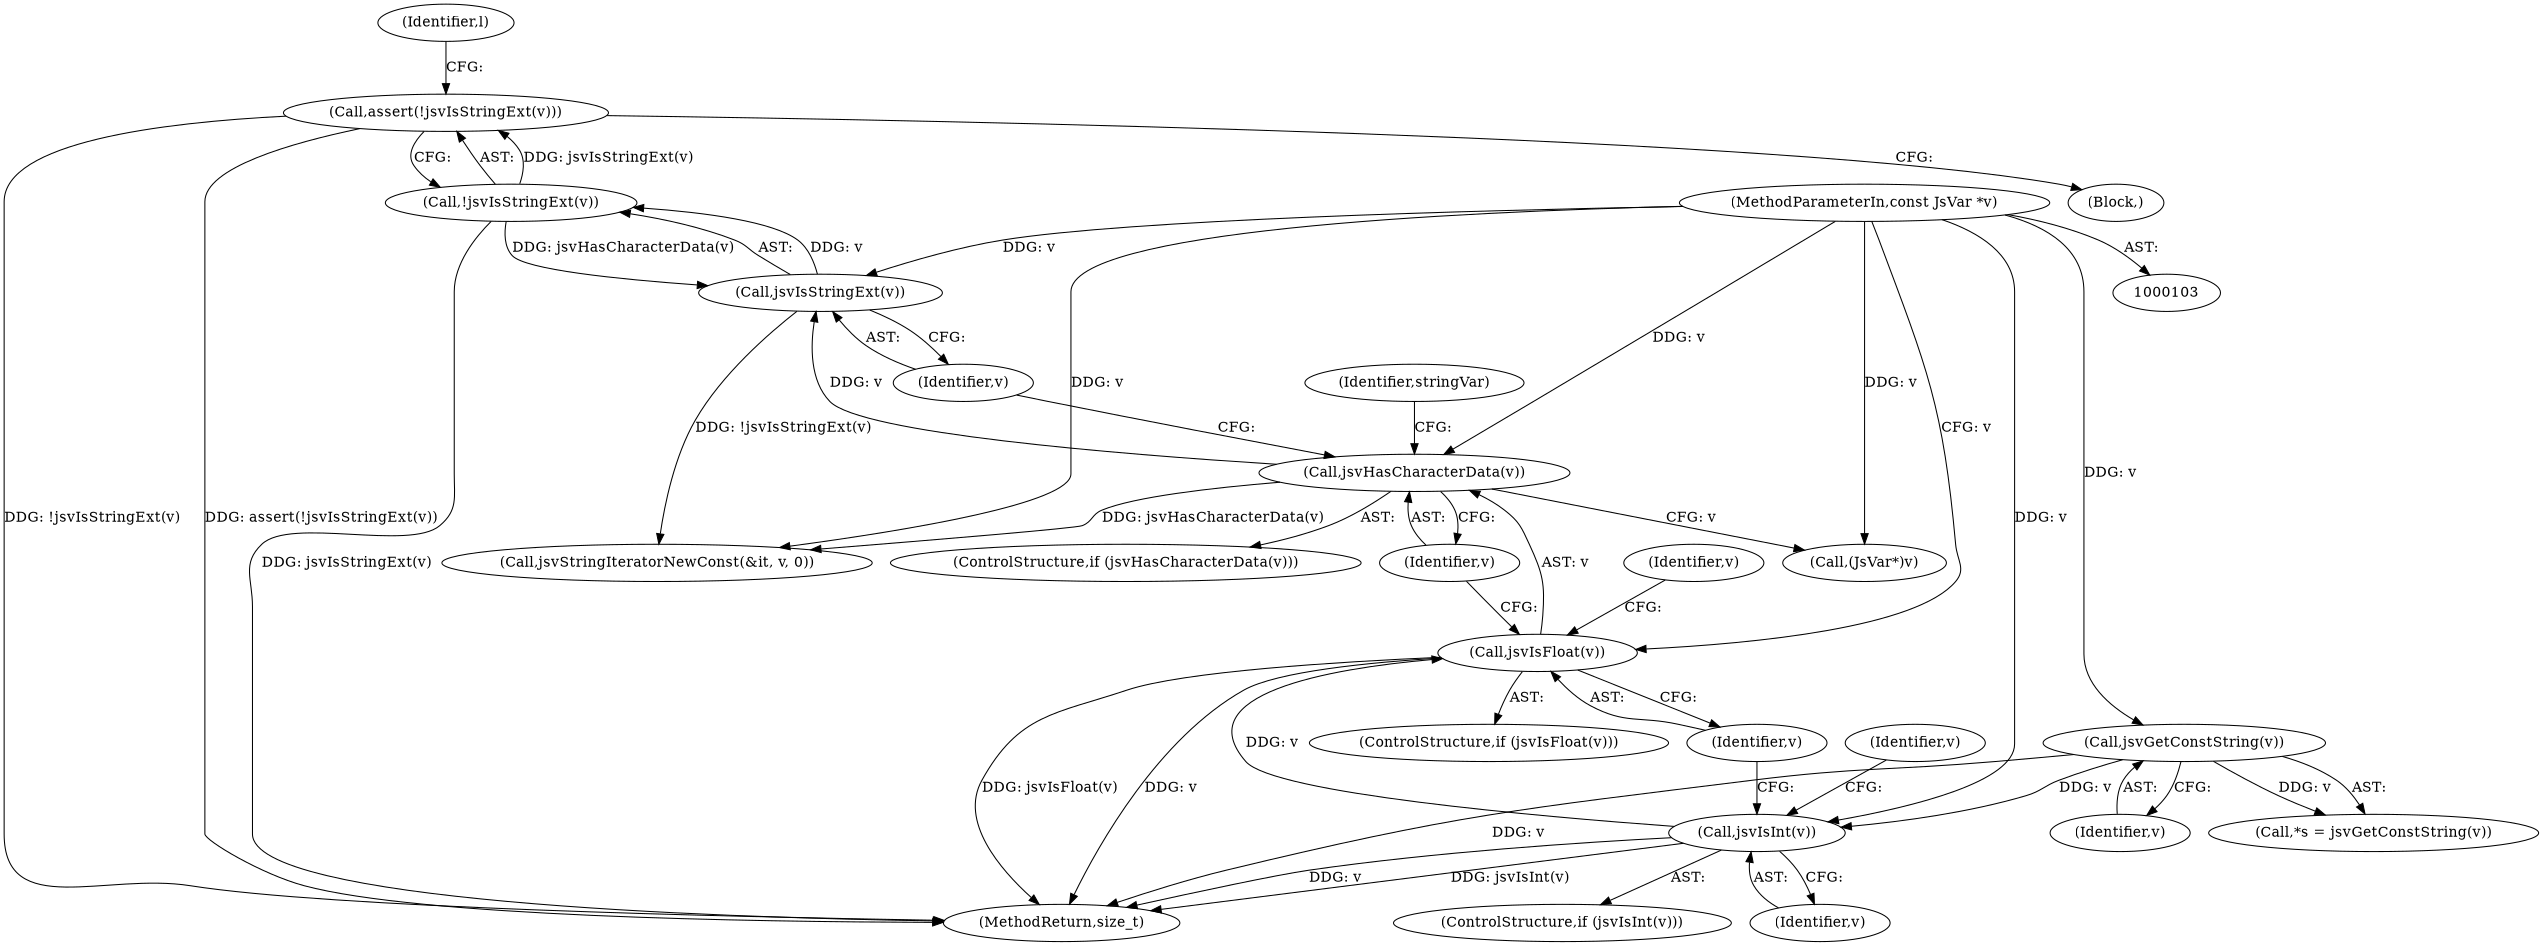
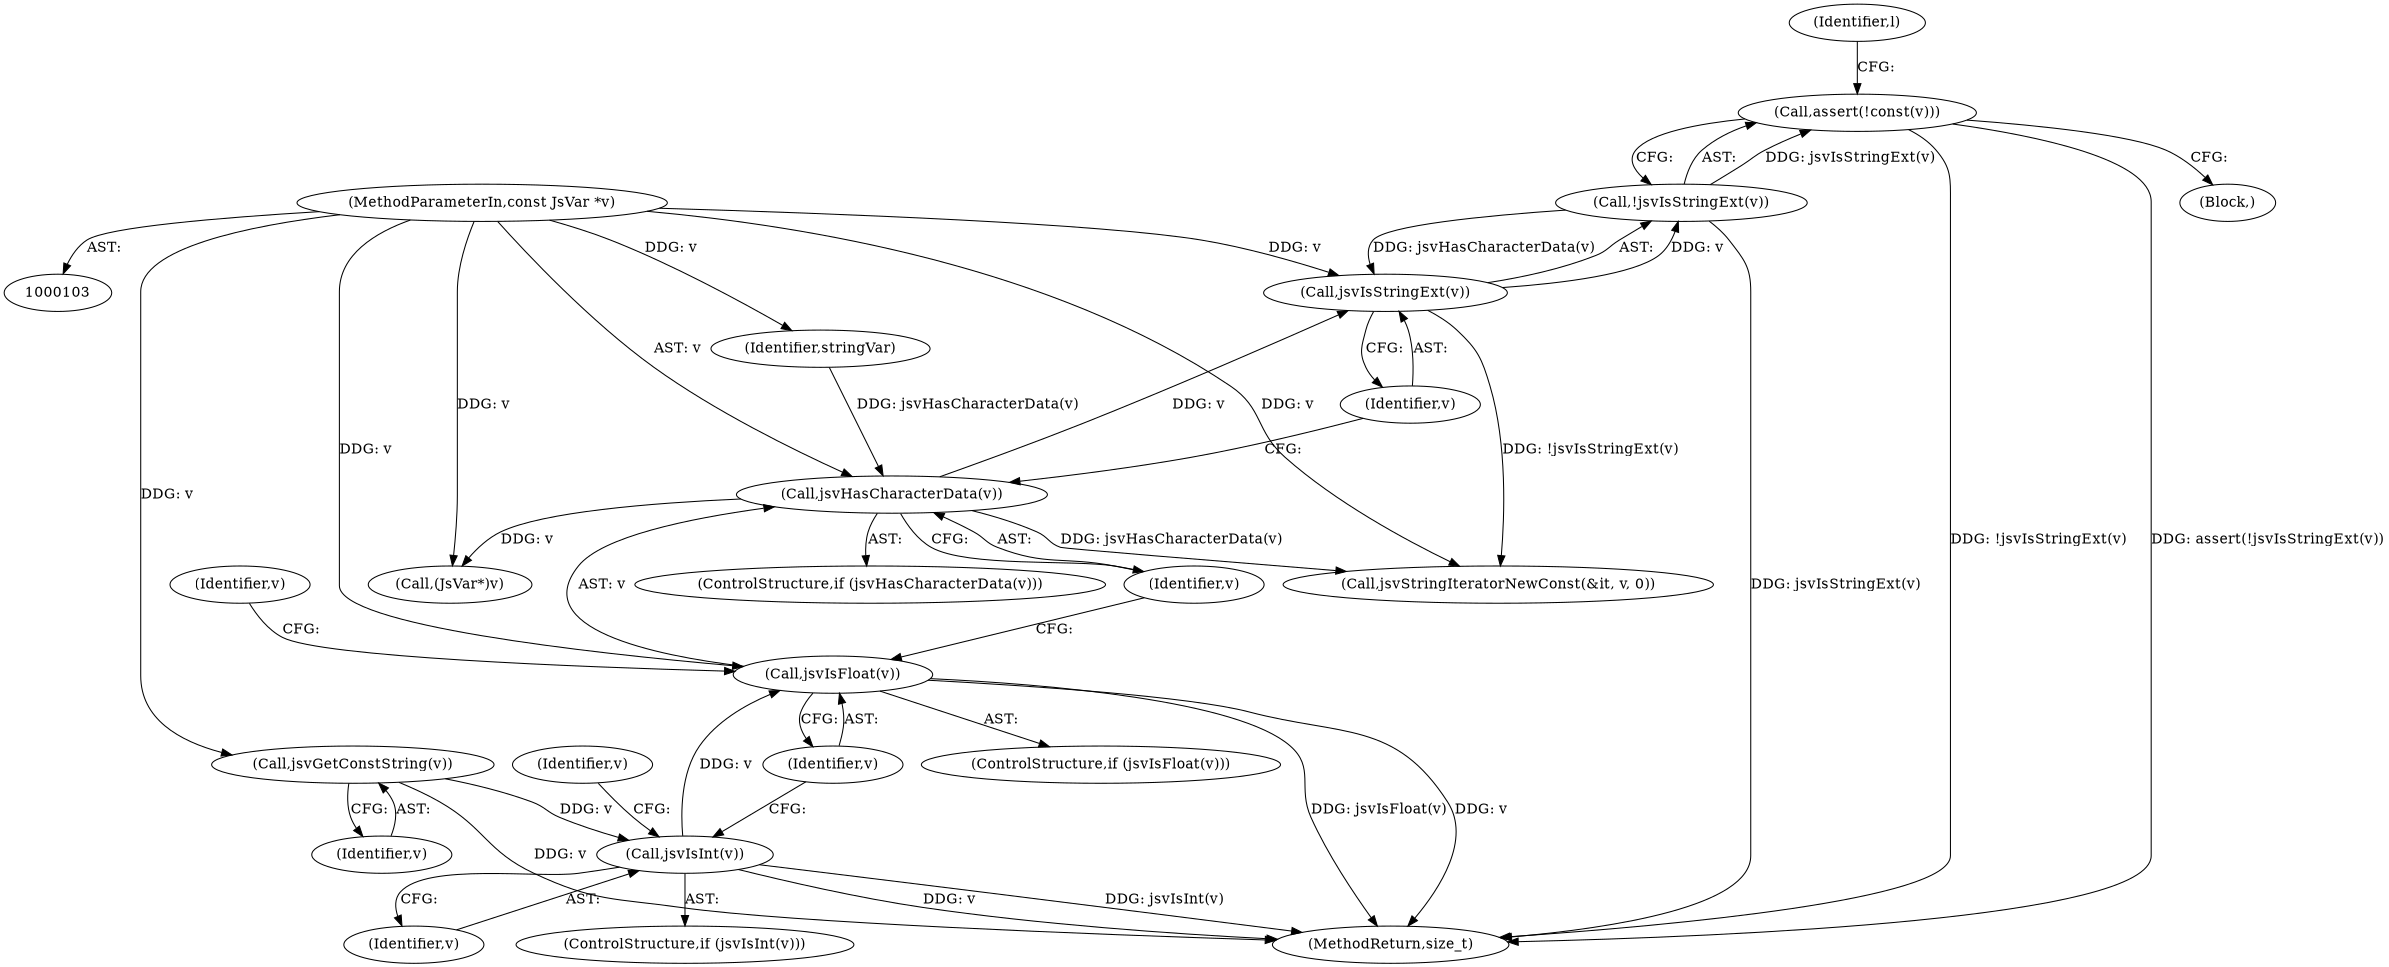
(446, 113) -> (1857, 113)
(1679, 338) -> (678, 349)
(1436, 428) -> (968, 405)
(1966, 428) -> (366, 450)
(1691, 518) -> (528, 540)
(2015, 563) -> (669, 266)
(2374, 833) -> none
